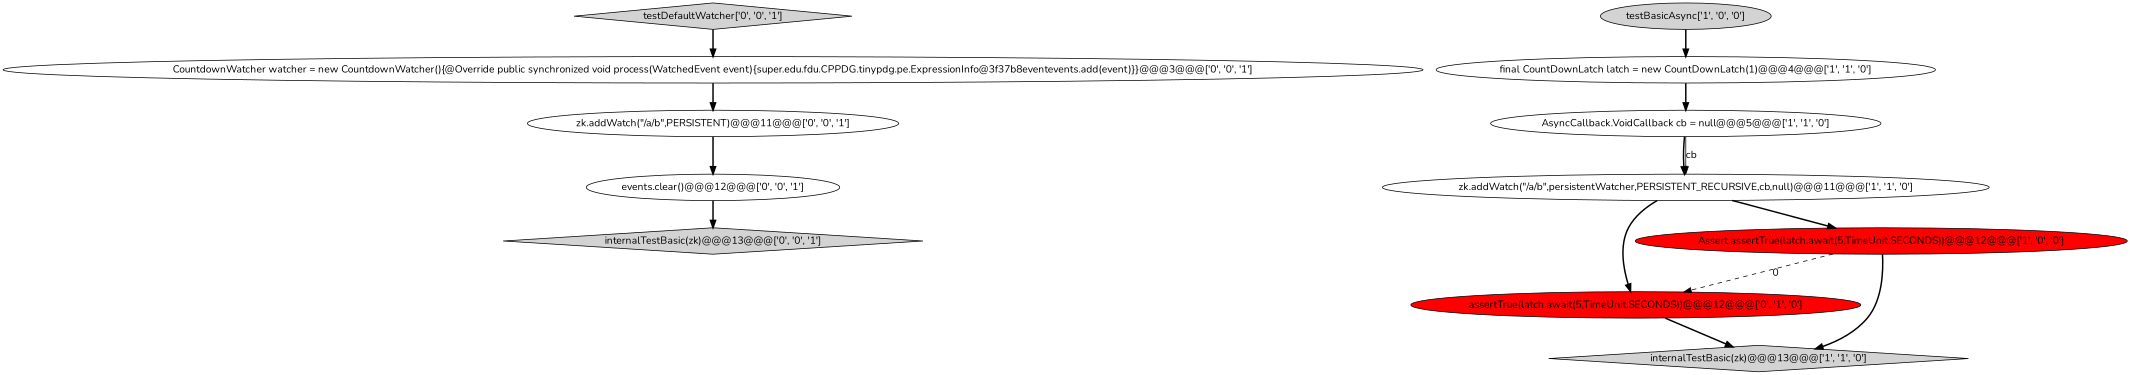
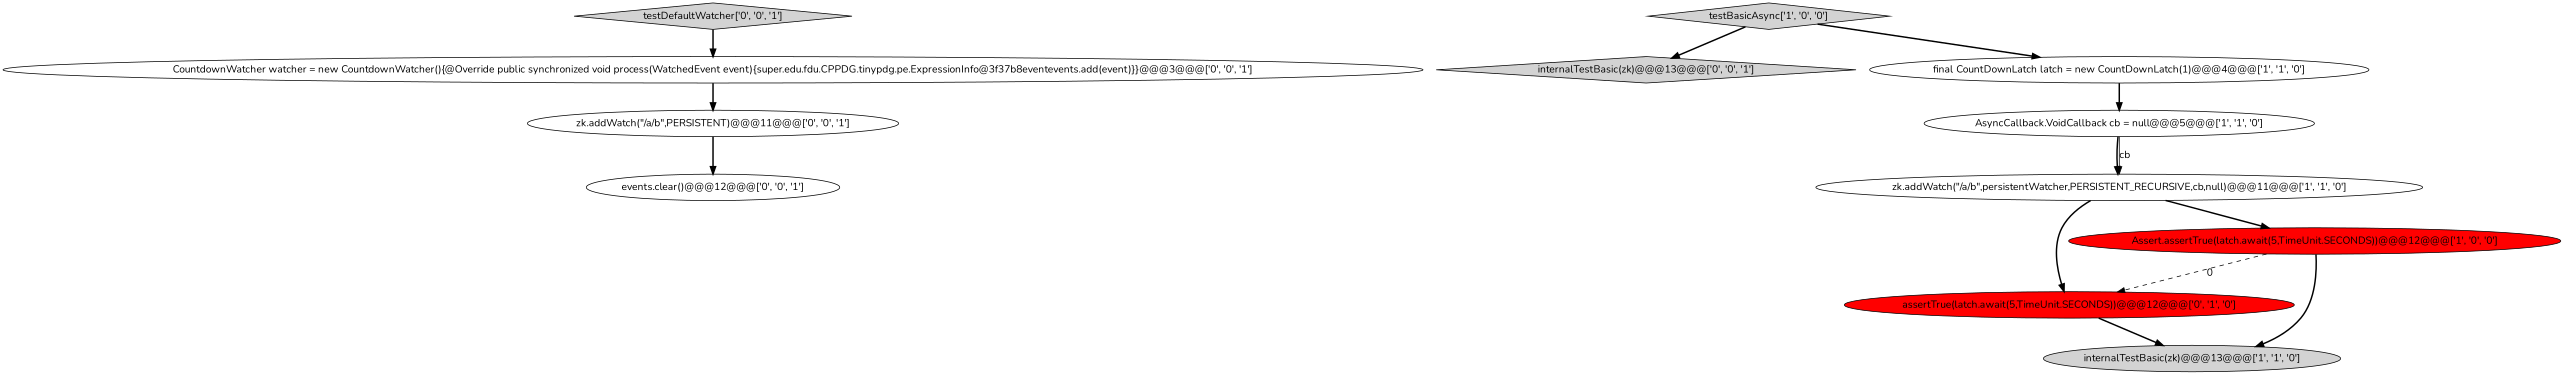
(1686, 16) -> (1769, 16)
(713, 211) -> (1712, 41)
(1759, 359) -> (2192, 359)
